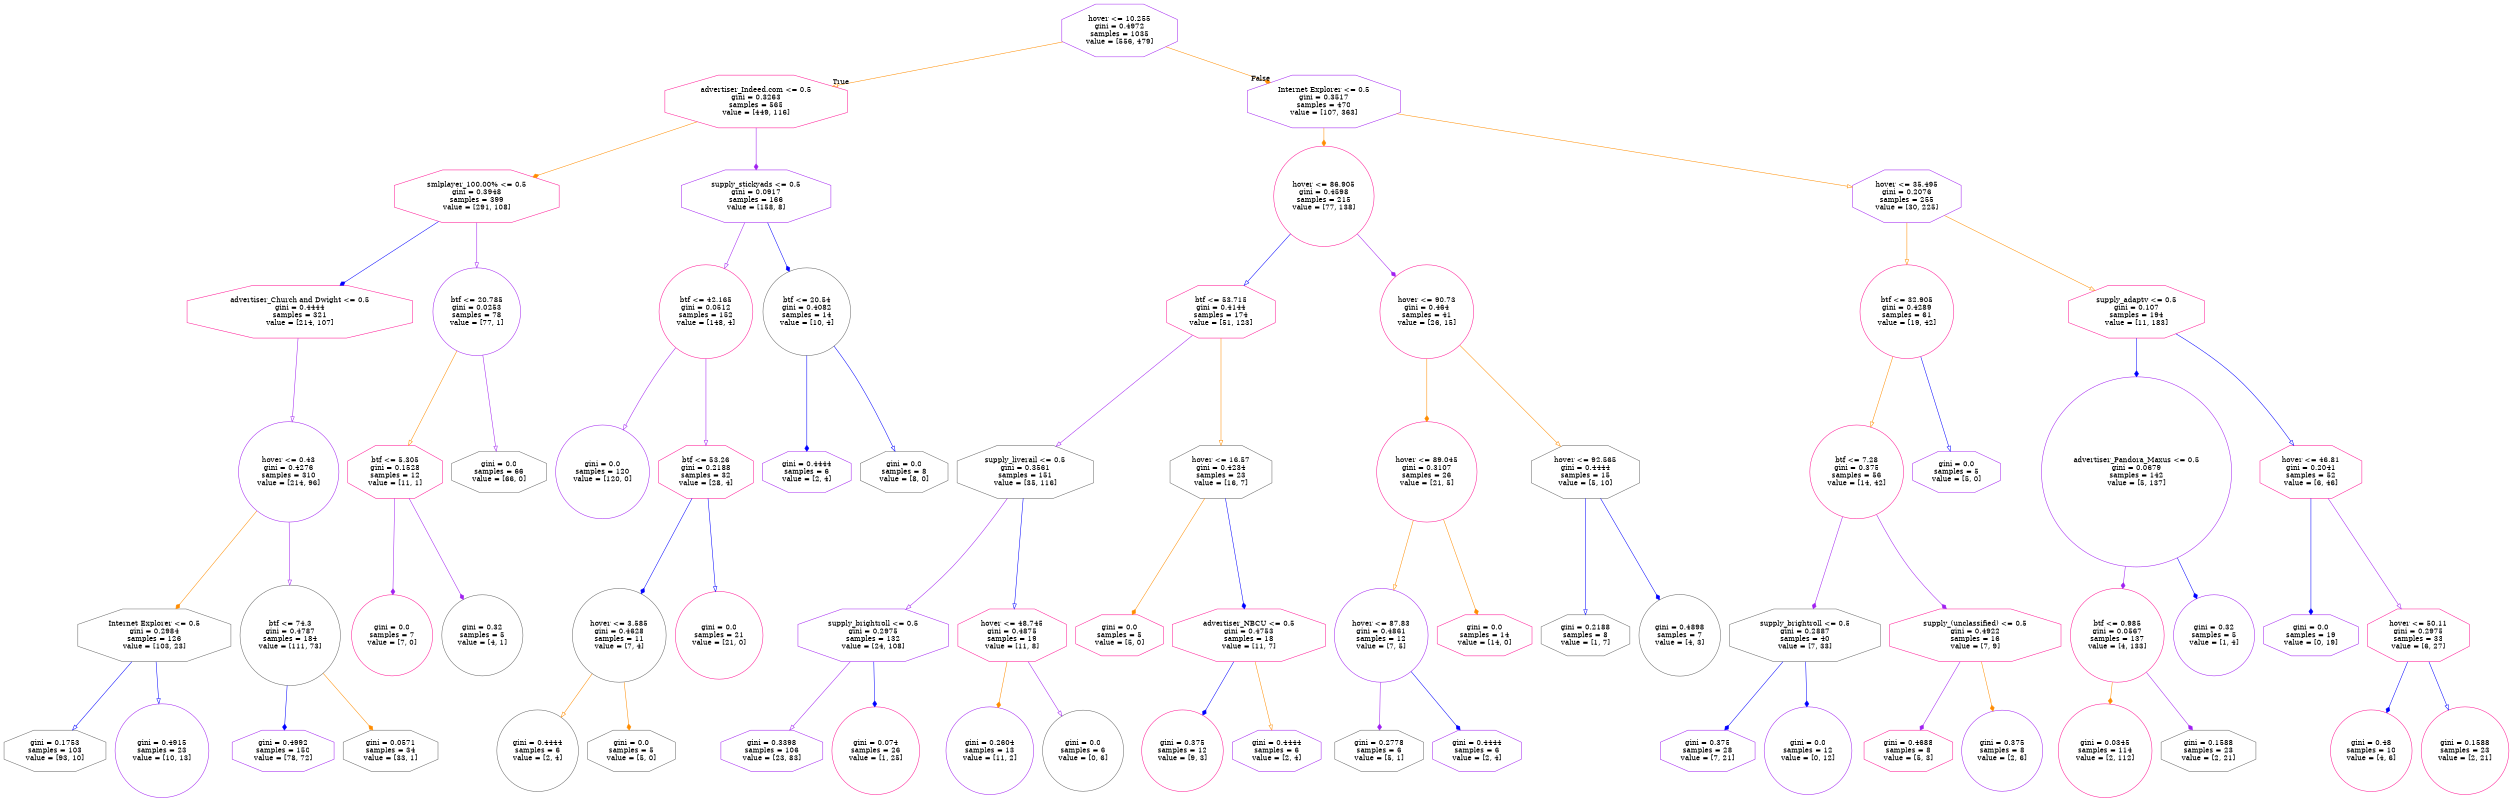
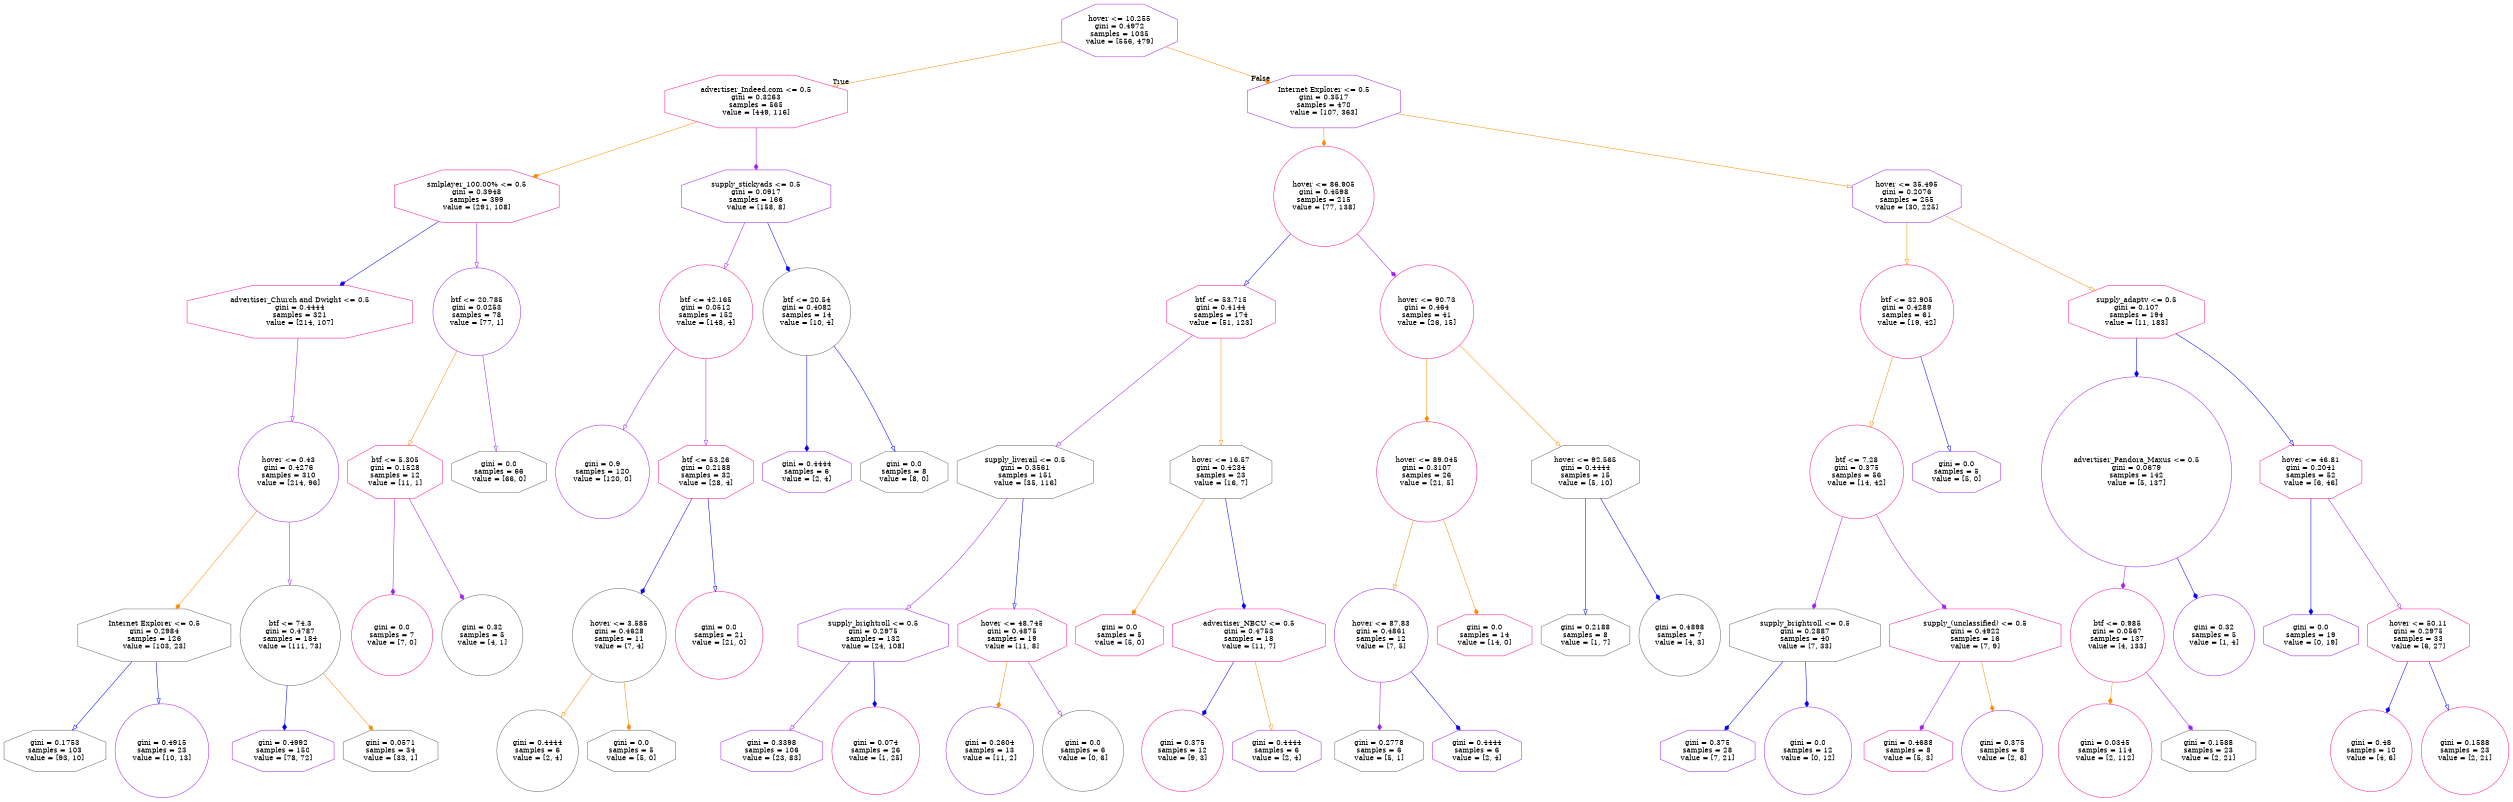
(603, 472) -> (603, 472)
